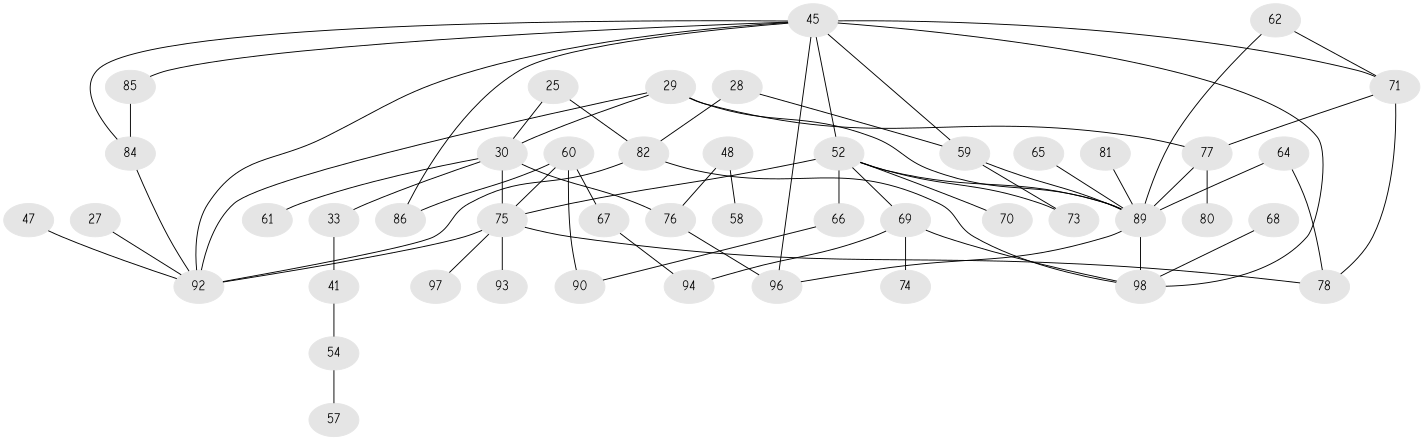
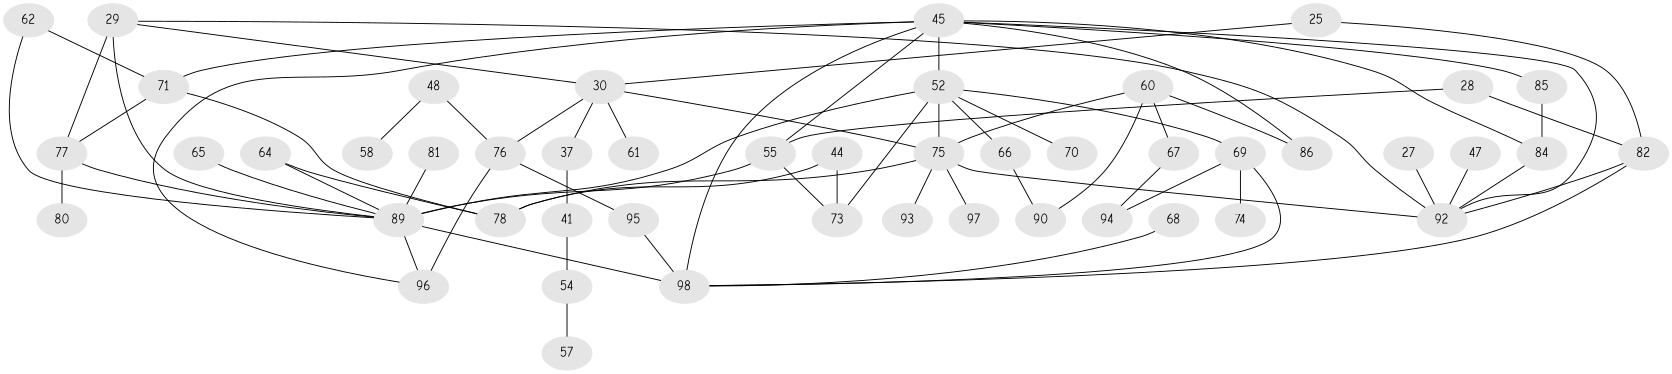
none -> (837, 154)
(965, 154) -> (771, 154)
(334, 220) -> (567, 154)
none -> (634, 220)
